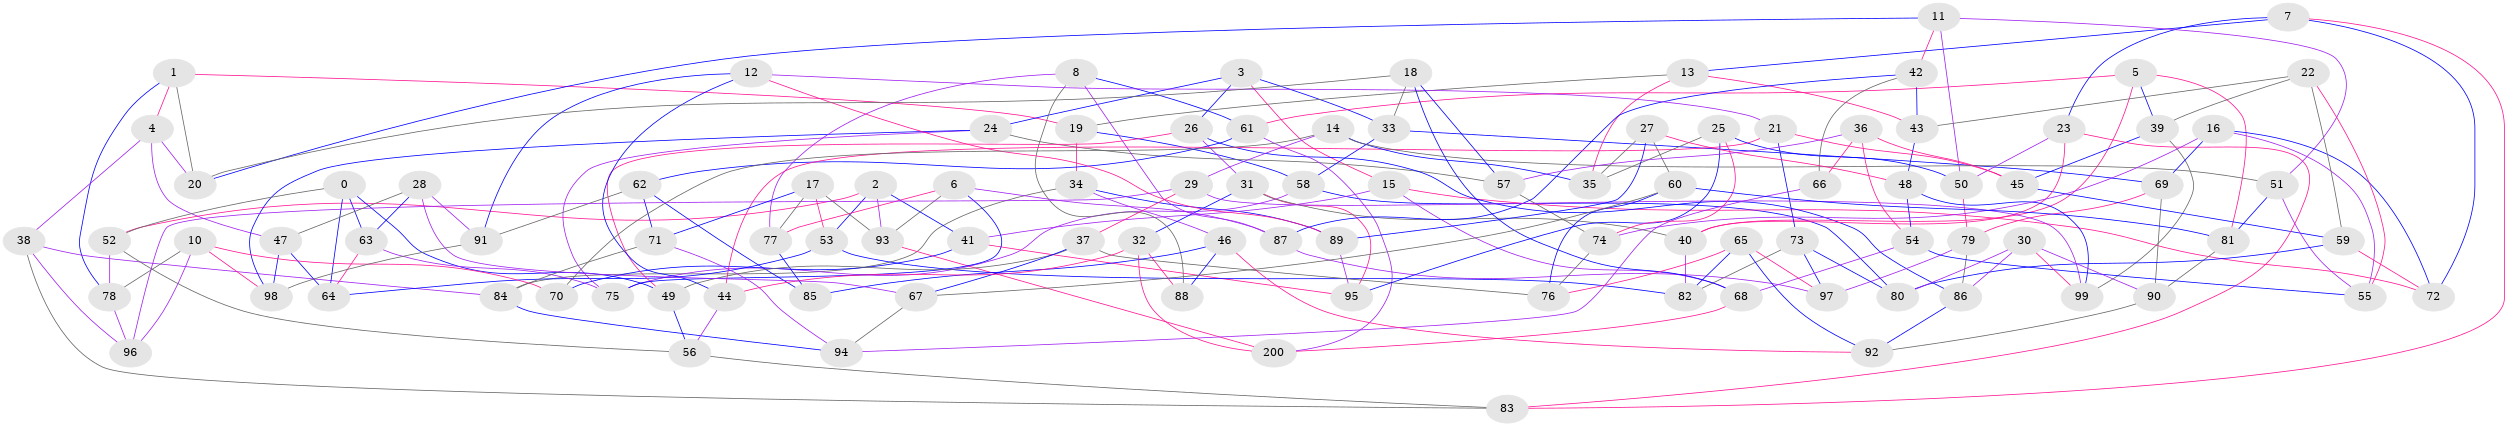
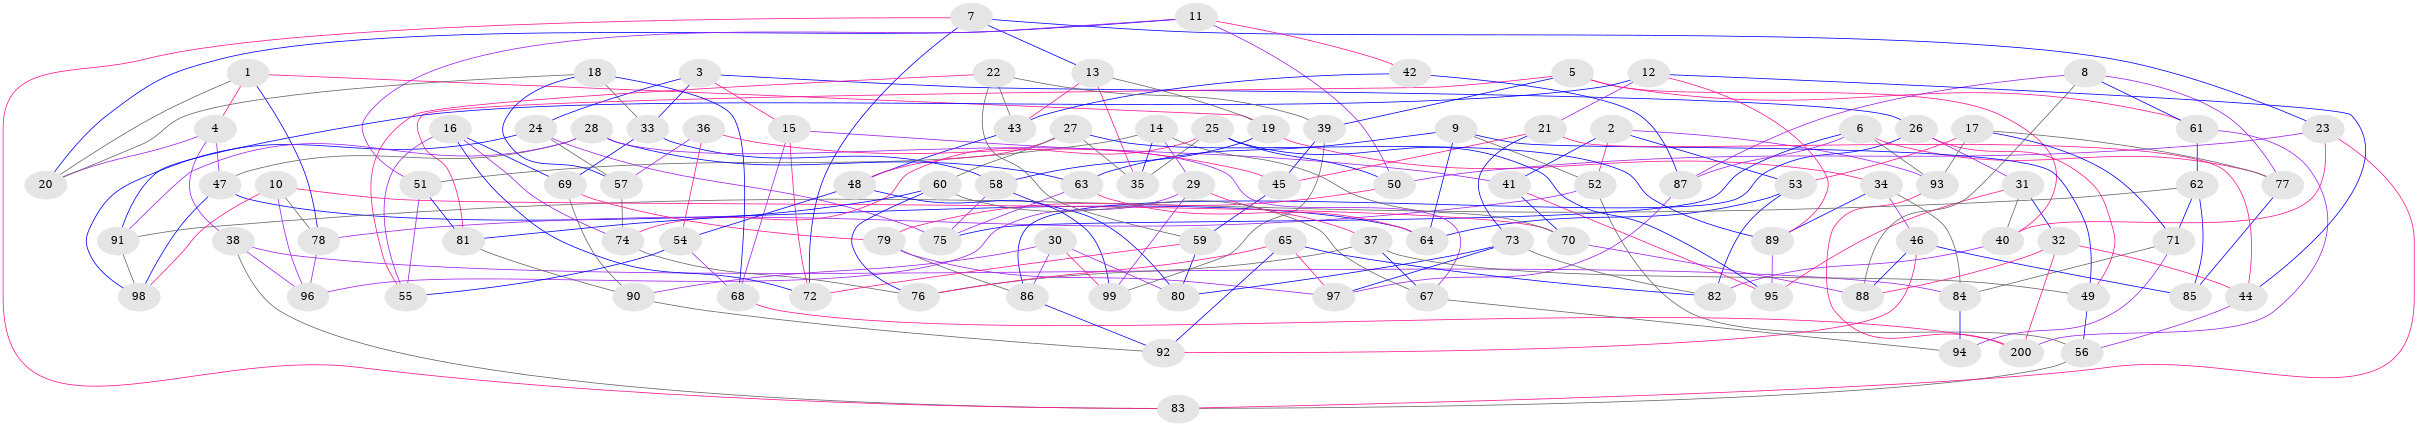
(345, 185) -> (1456, 129)
(1820, 185) -> none
none -> (1672, 260)
